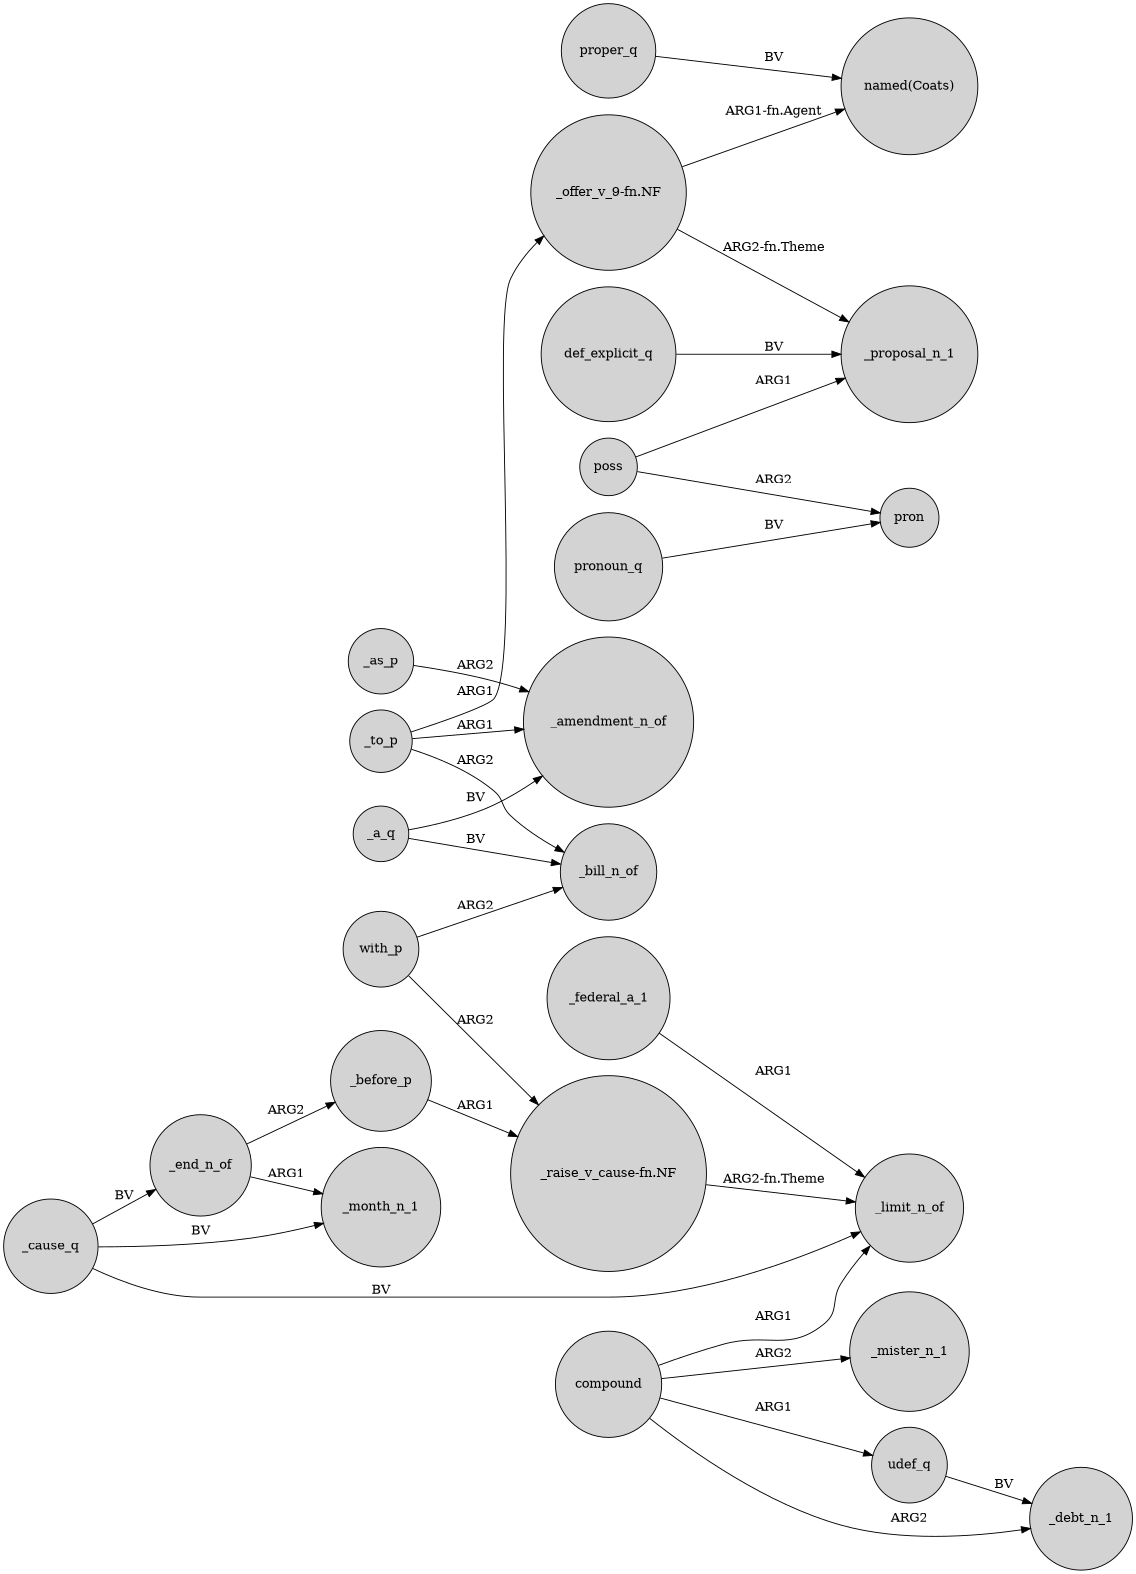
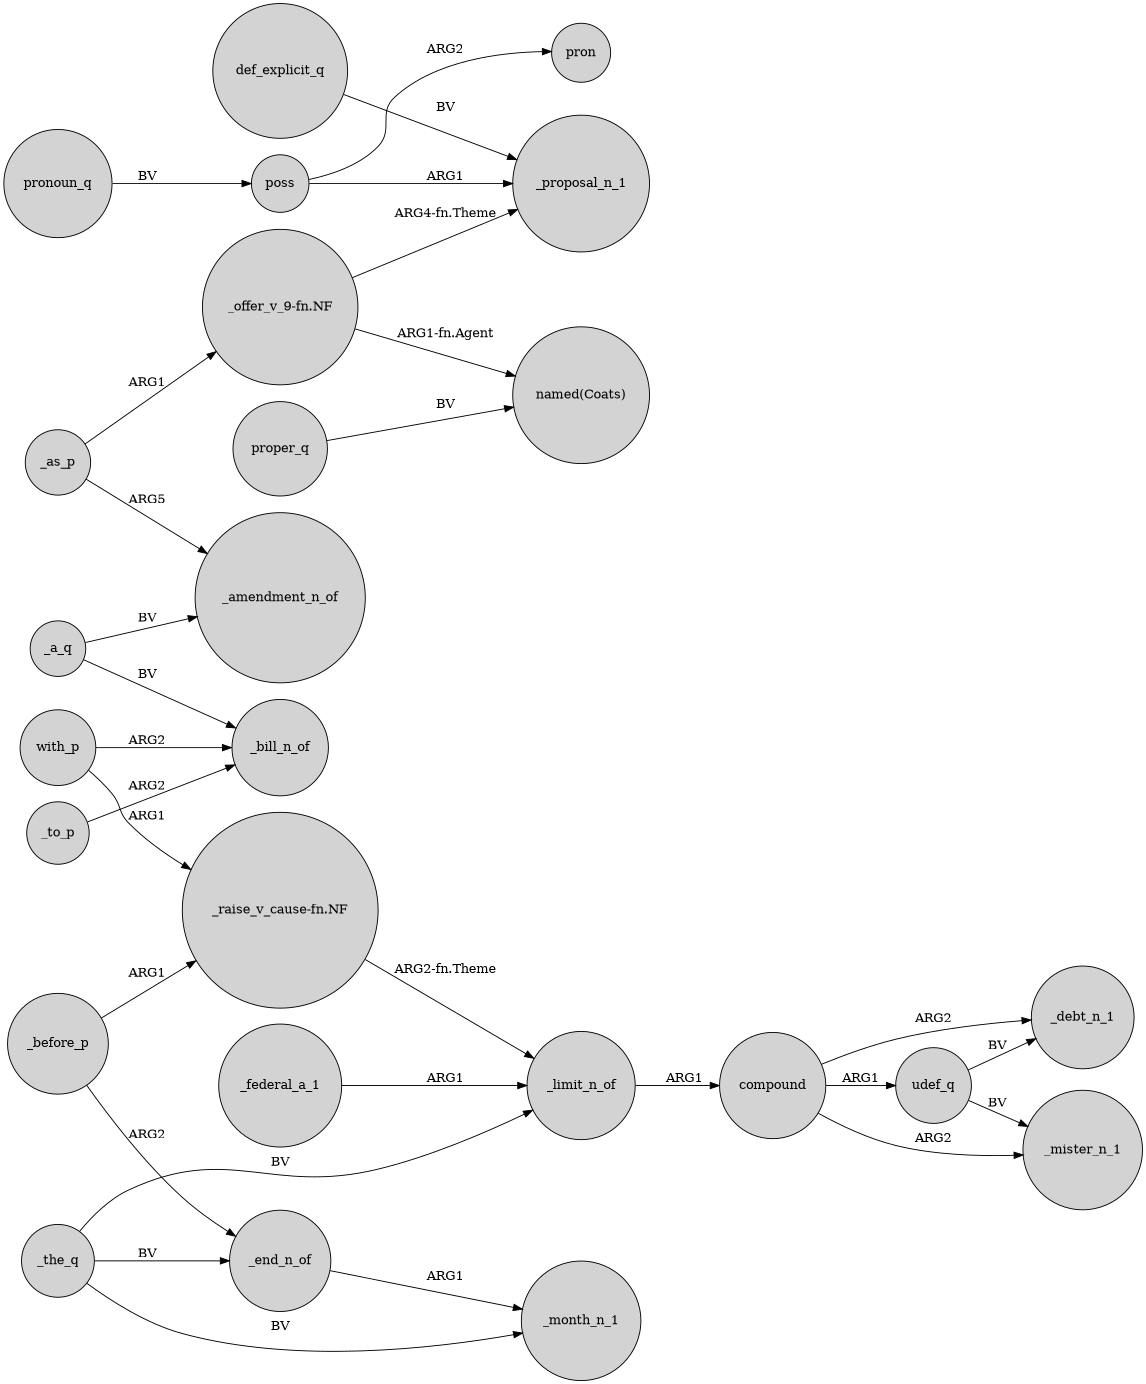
(774, 248) -> (445, 214)
(505, 511) -> (147, 400)
(767, 541) -> (177, 184)
(476, 665) -> (147, 500)
(463, 734) -> none
(476, 1020) -> (147, 816)
none -> (994, 1112)
(287, 1125) -> (150, 1165)
(51, 1246) -> (58, 1261)
(783, 1340) -> (673, 1086)
